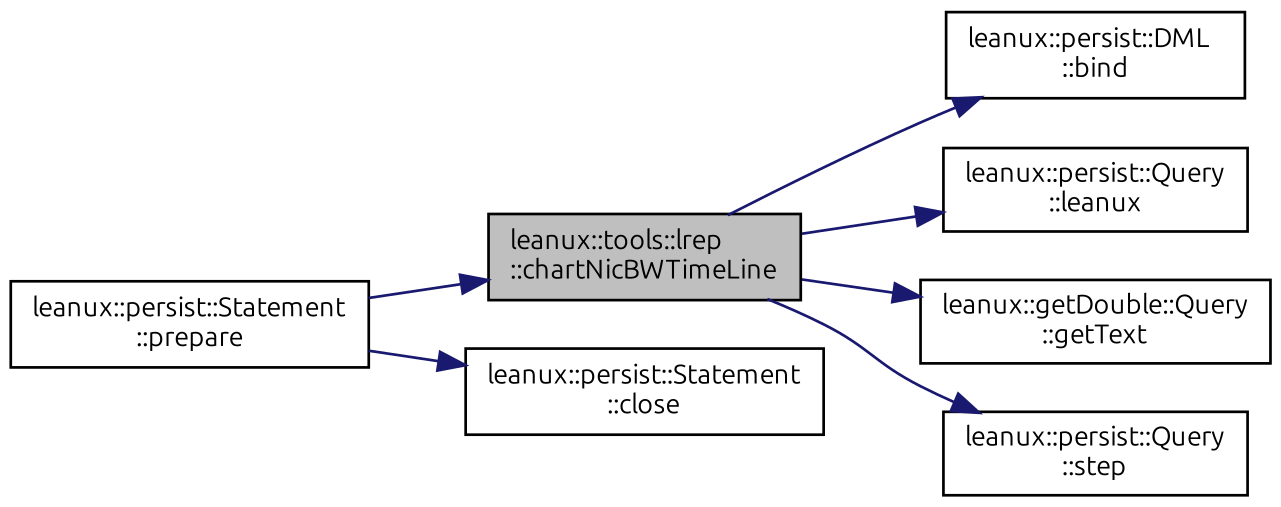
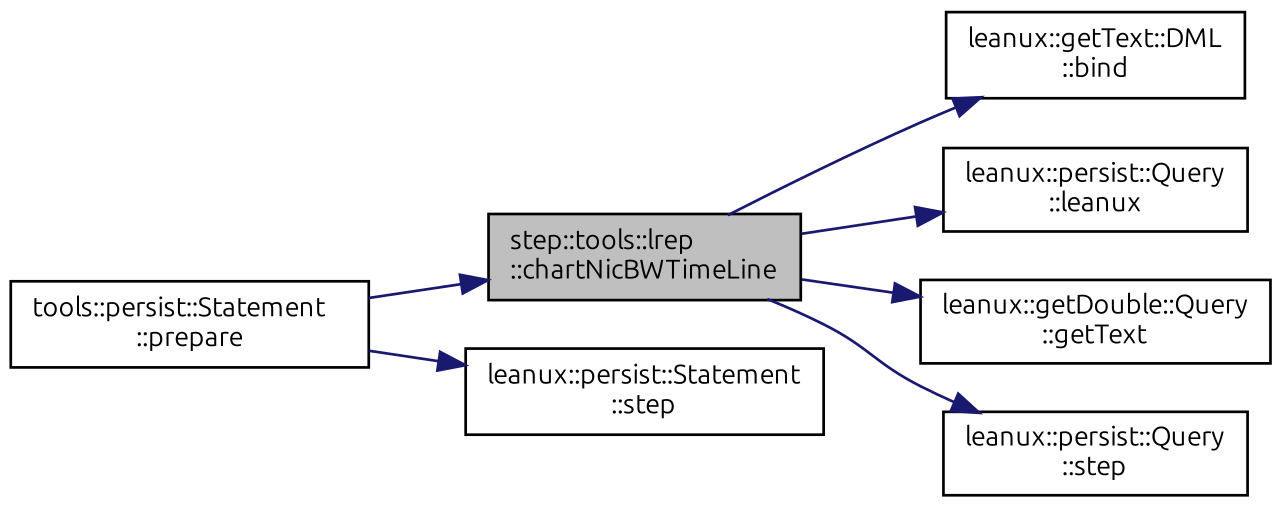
(1096, 55) -> (1096, 55)
(645, 257) -> (645, 257)
(190, 324) -> (190, 324)
(645, 392) -> (645, 392)
